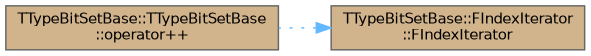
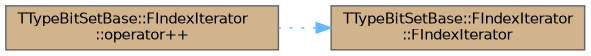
(142, 28) -> (142, 28)
